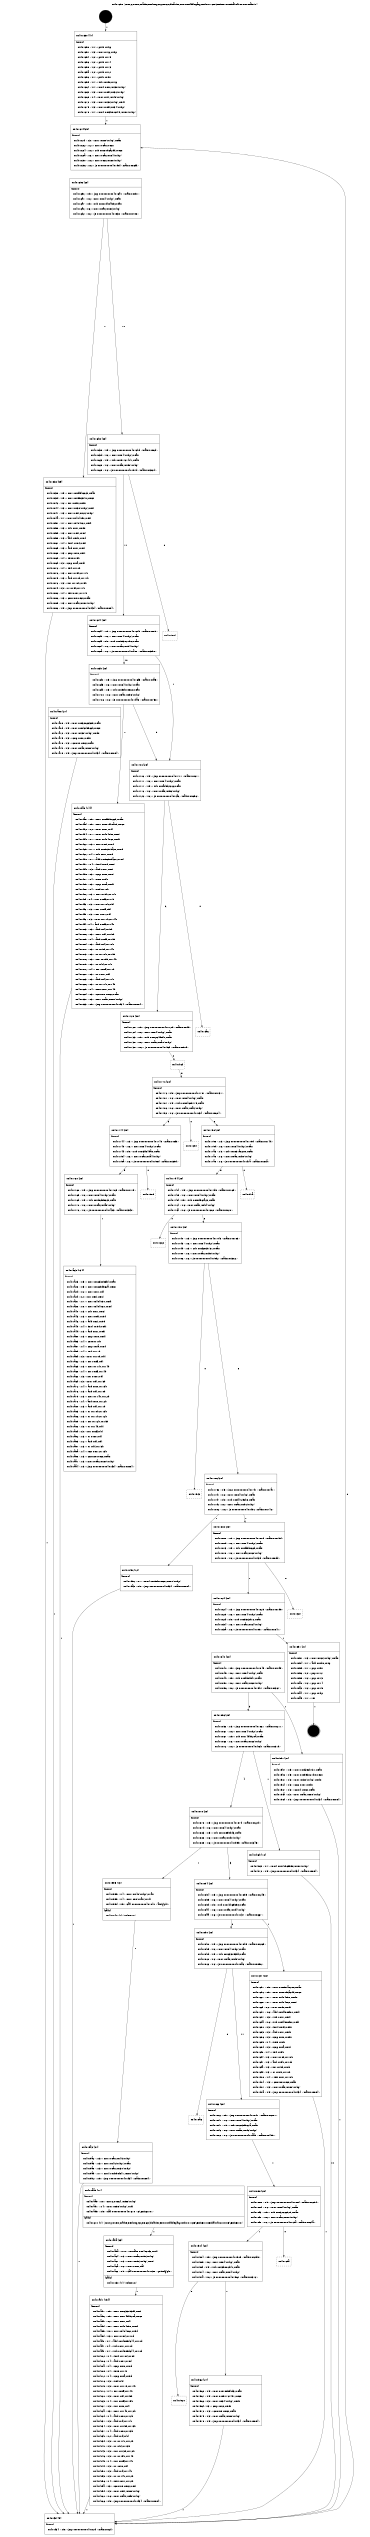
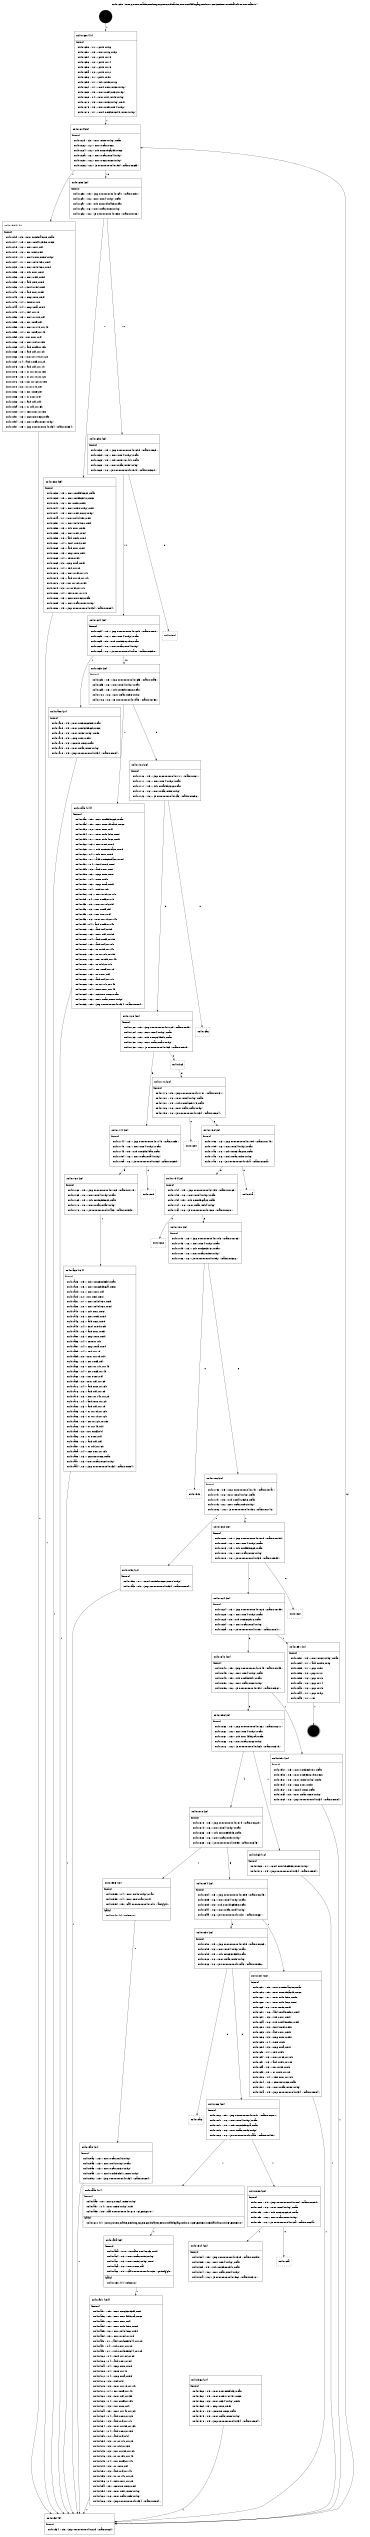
none -> (106, 173)
none -> (39, 326)
(172, 706) -> (82, 679)
(168, 1121) -> (150, 1088)
(347, 1494) -> (347, 1494)
none -> (248, 1643)
none -> (66, 1992)
(242, 2034) -> (242, 2034)
none -> (204, 2162)
(332, 2163) -> (332, 2163)
(225, 2328) -> none
(179, 2401) -> none
